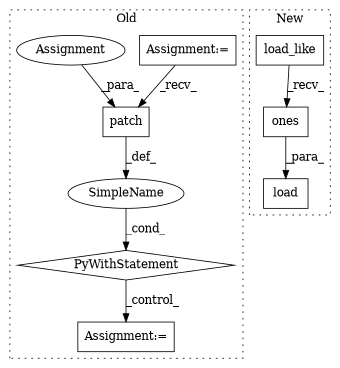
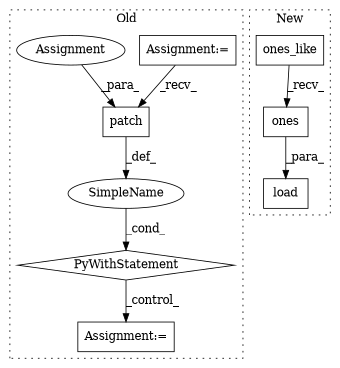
(290, 50) -> (290, 50)
